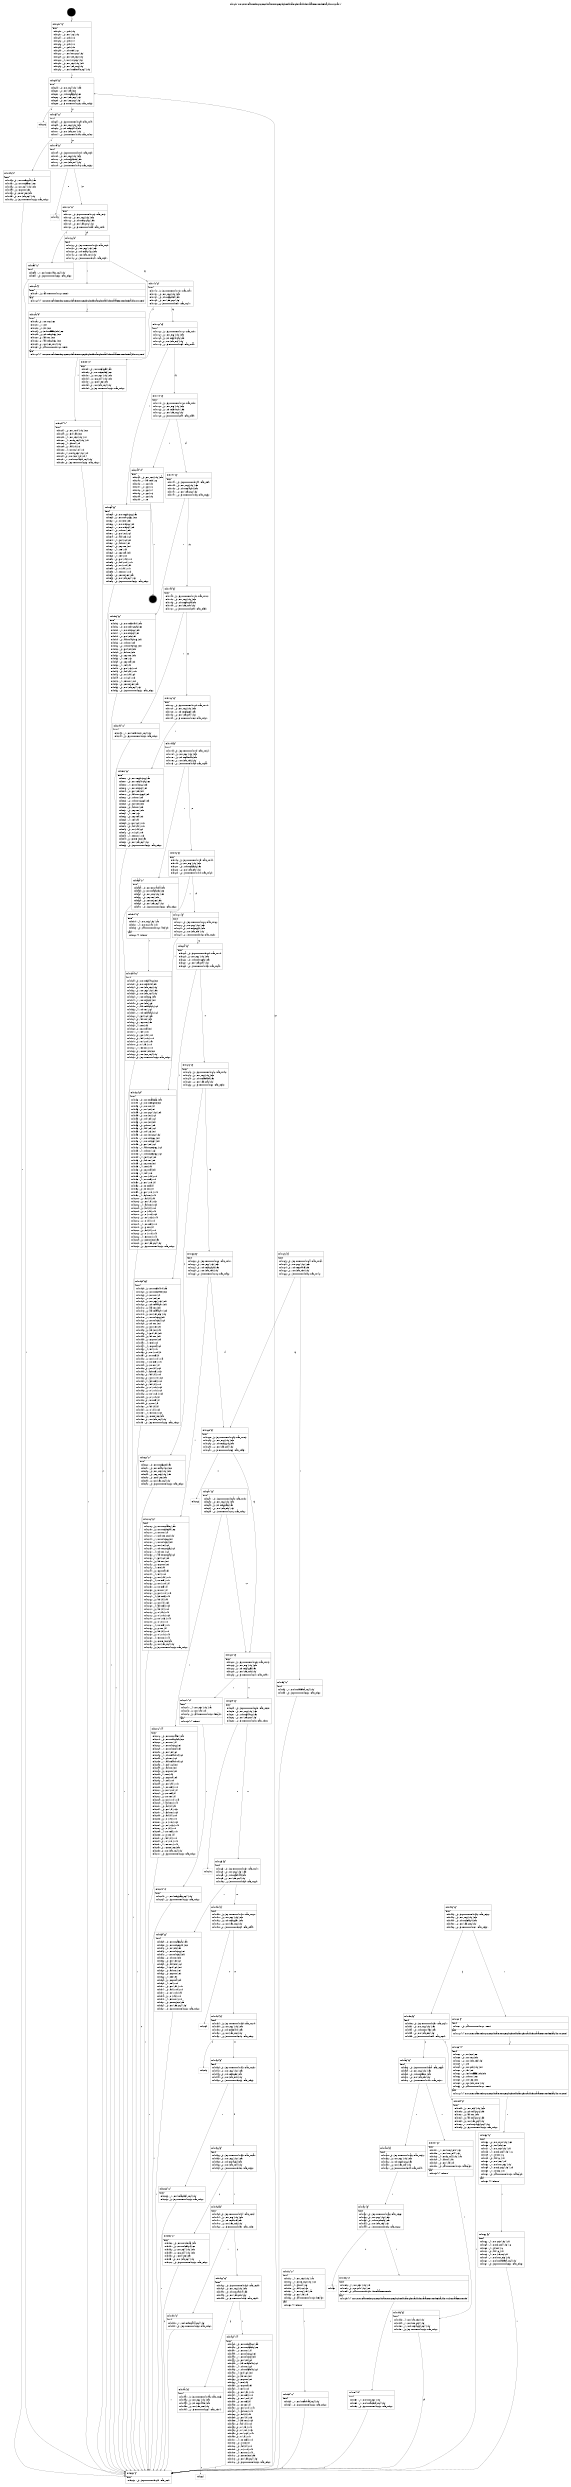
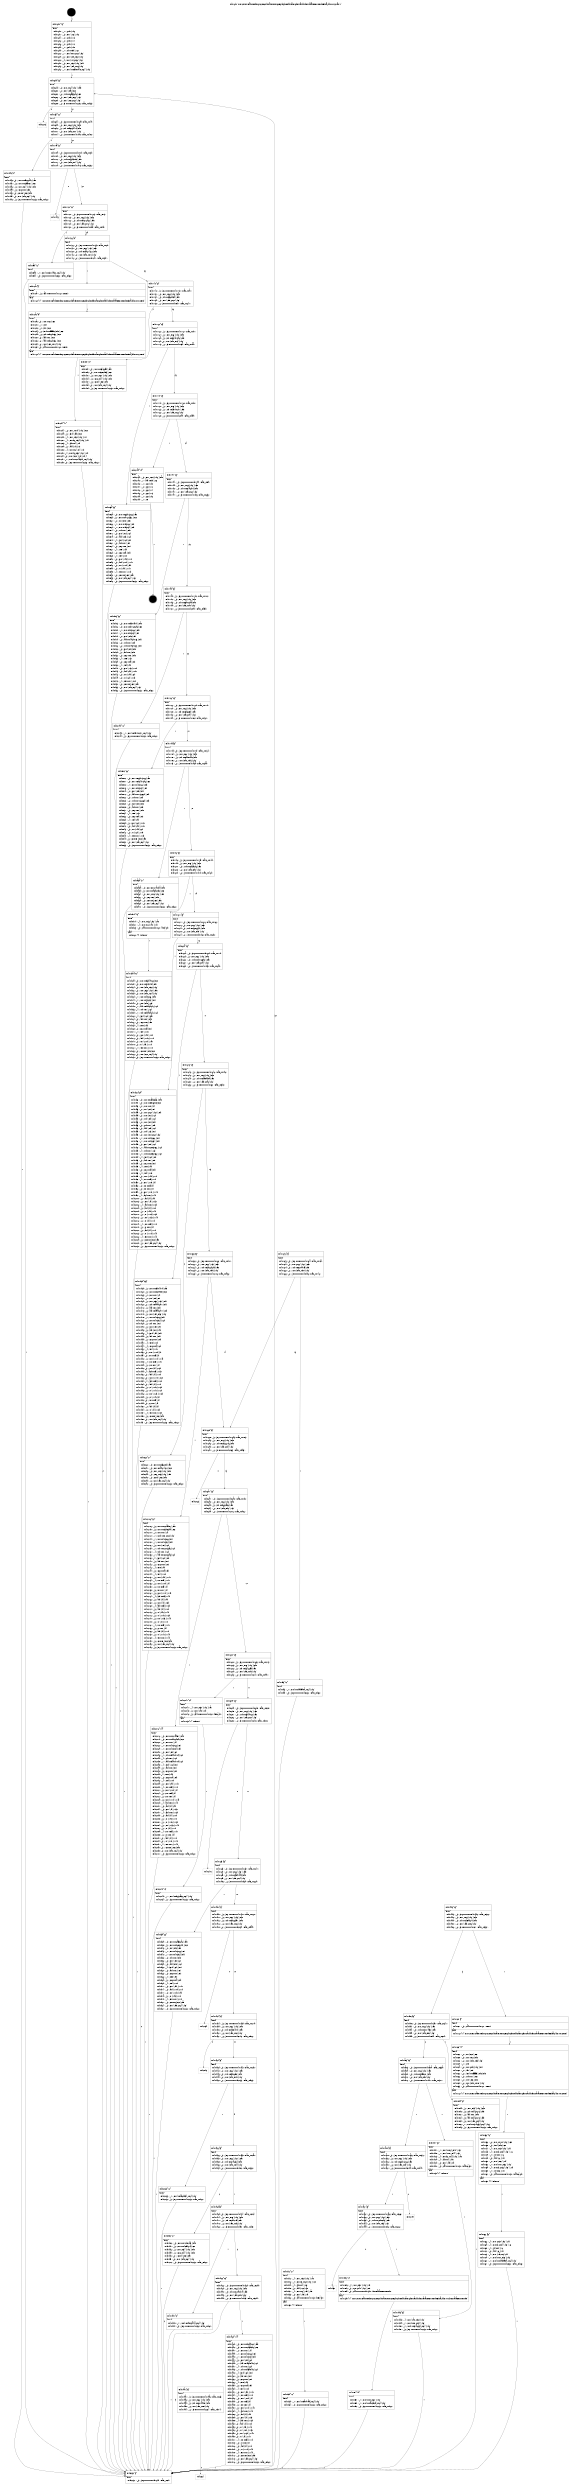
none -> (187, 731)
(256, 1551) -> (225, 1471)
none -> (410, 2217)
(219, 2344) -> (173, 2366)
(424, 2400) -> (424, 2400)
